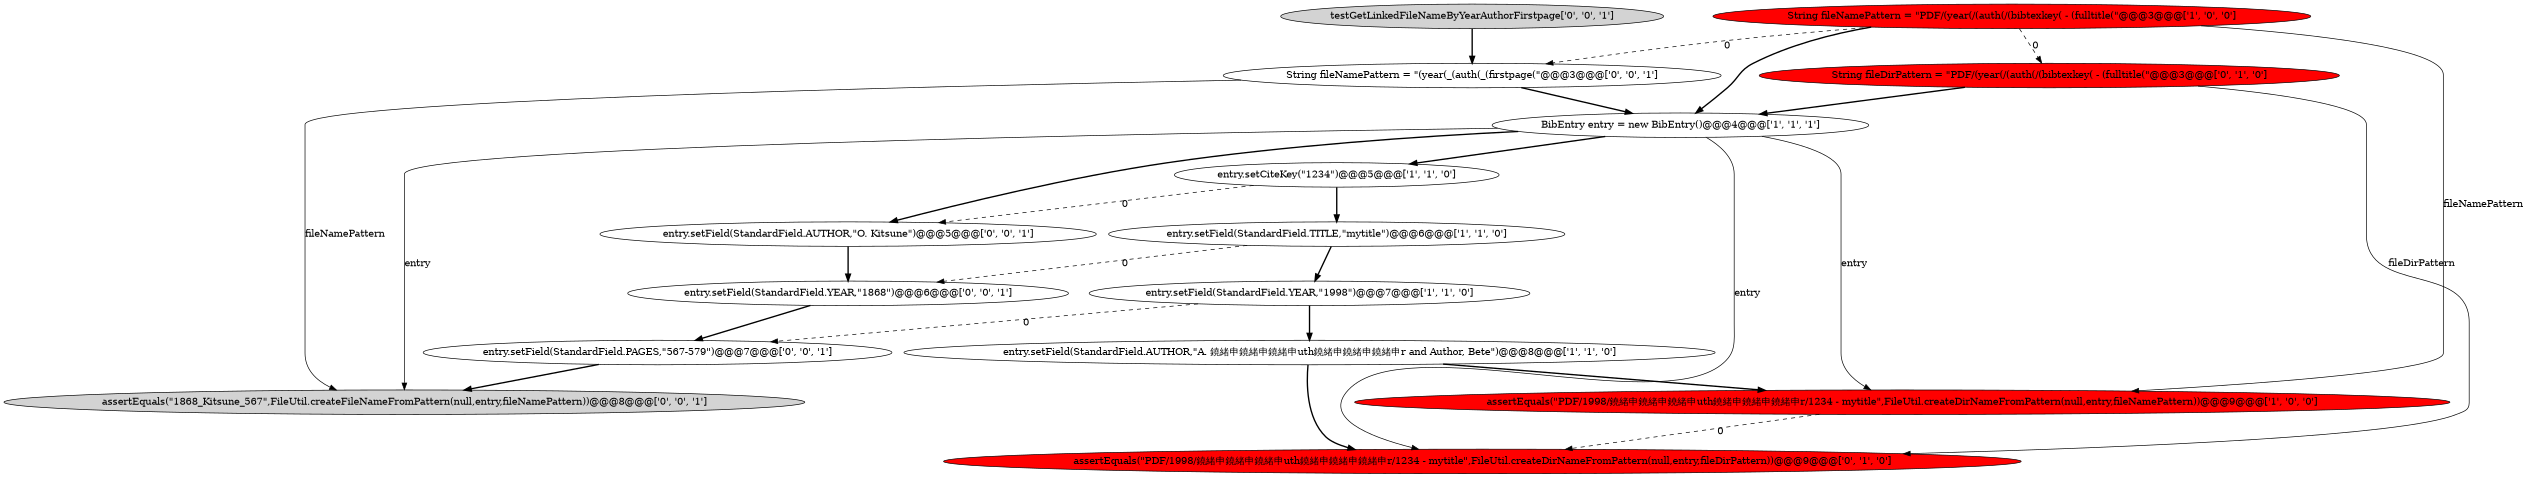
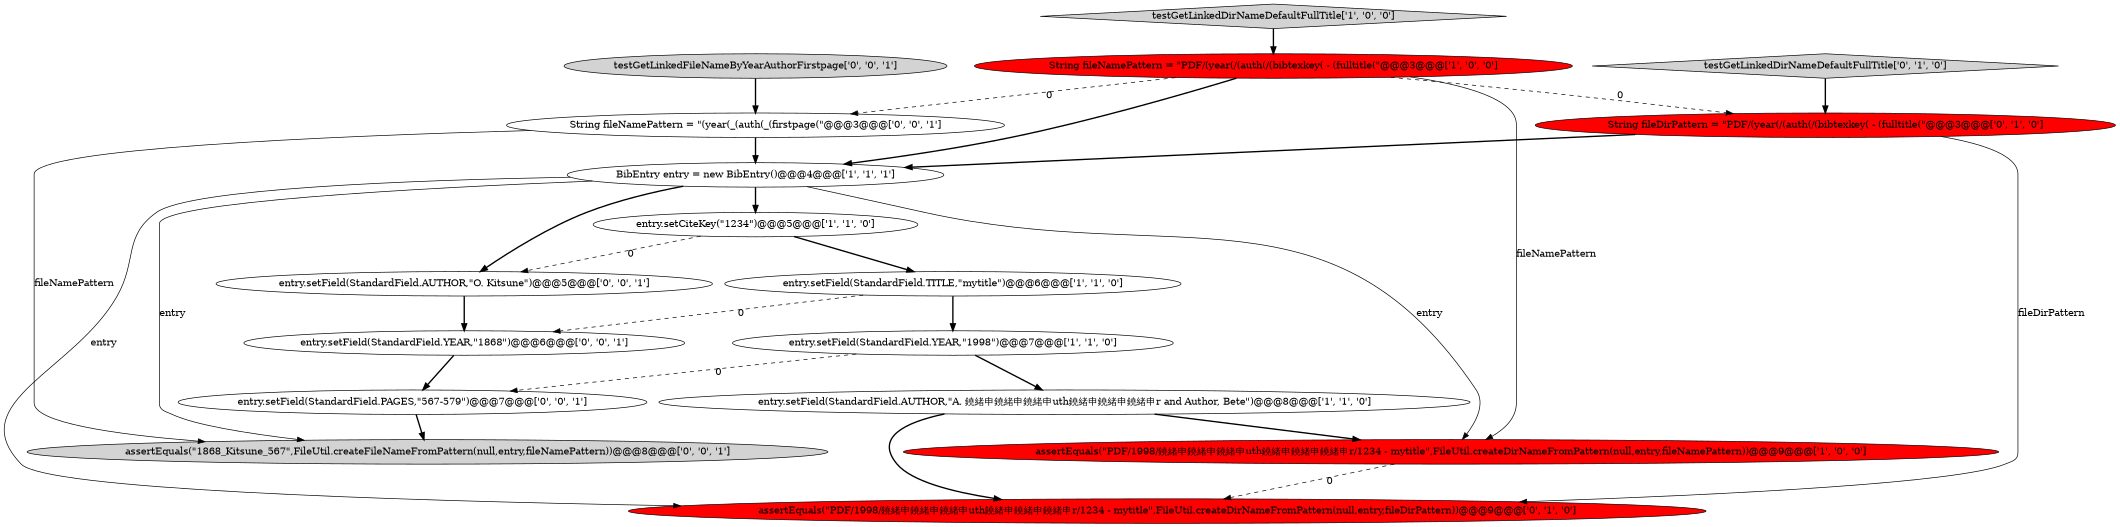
none -> (1273, 16)
none -> (1825, 66)
